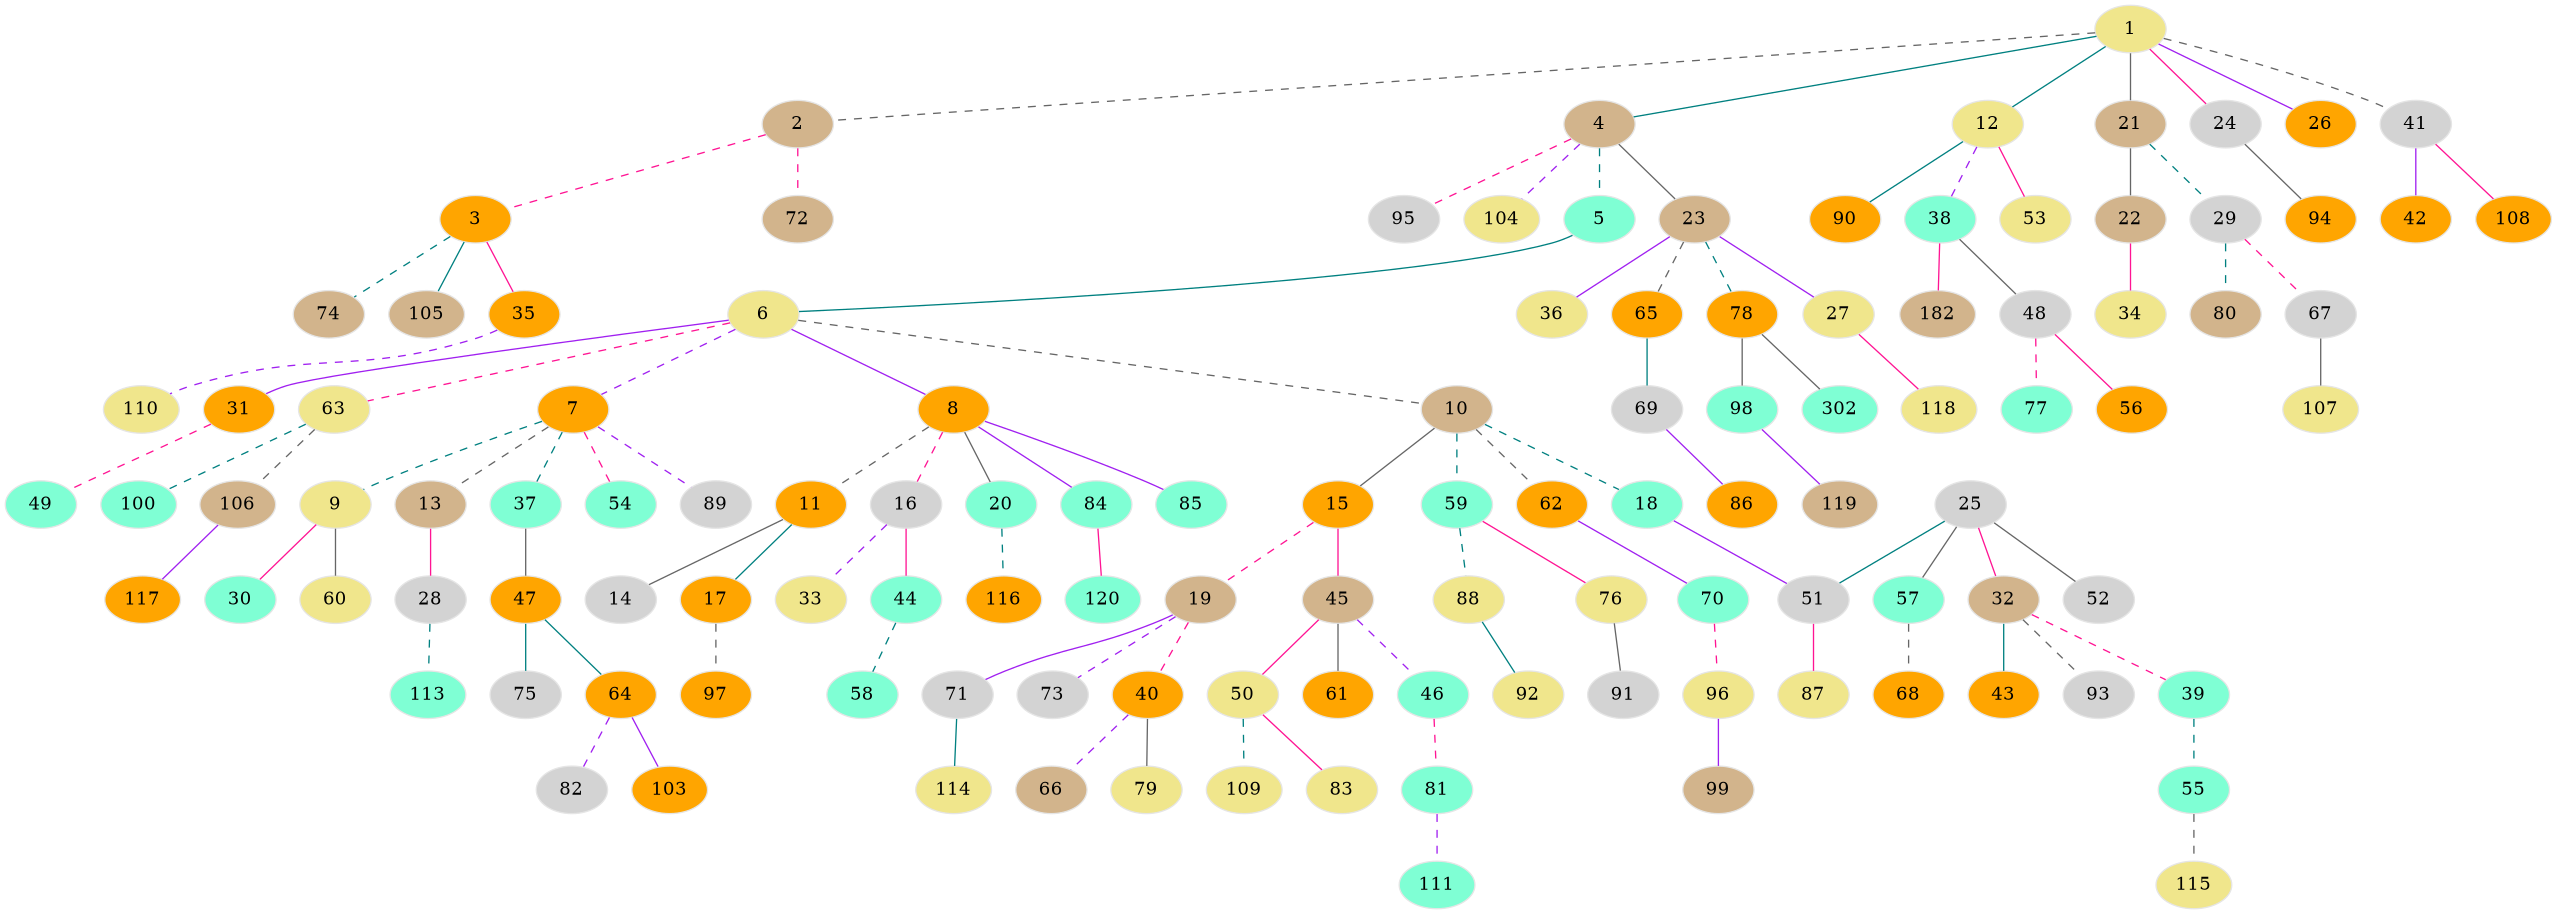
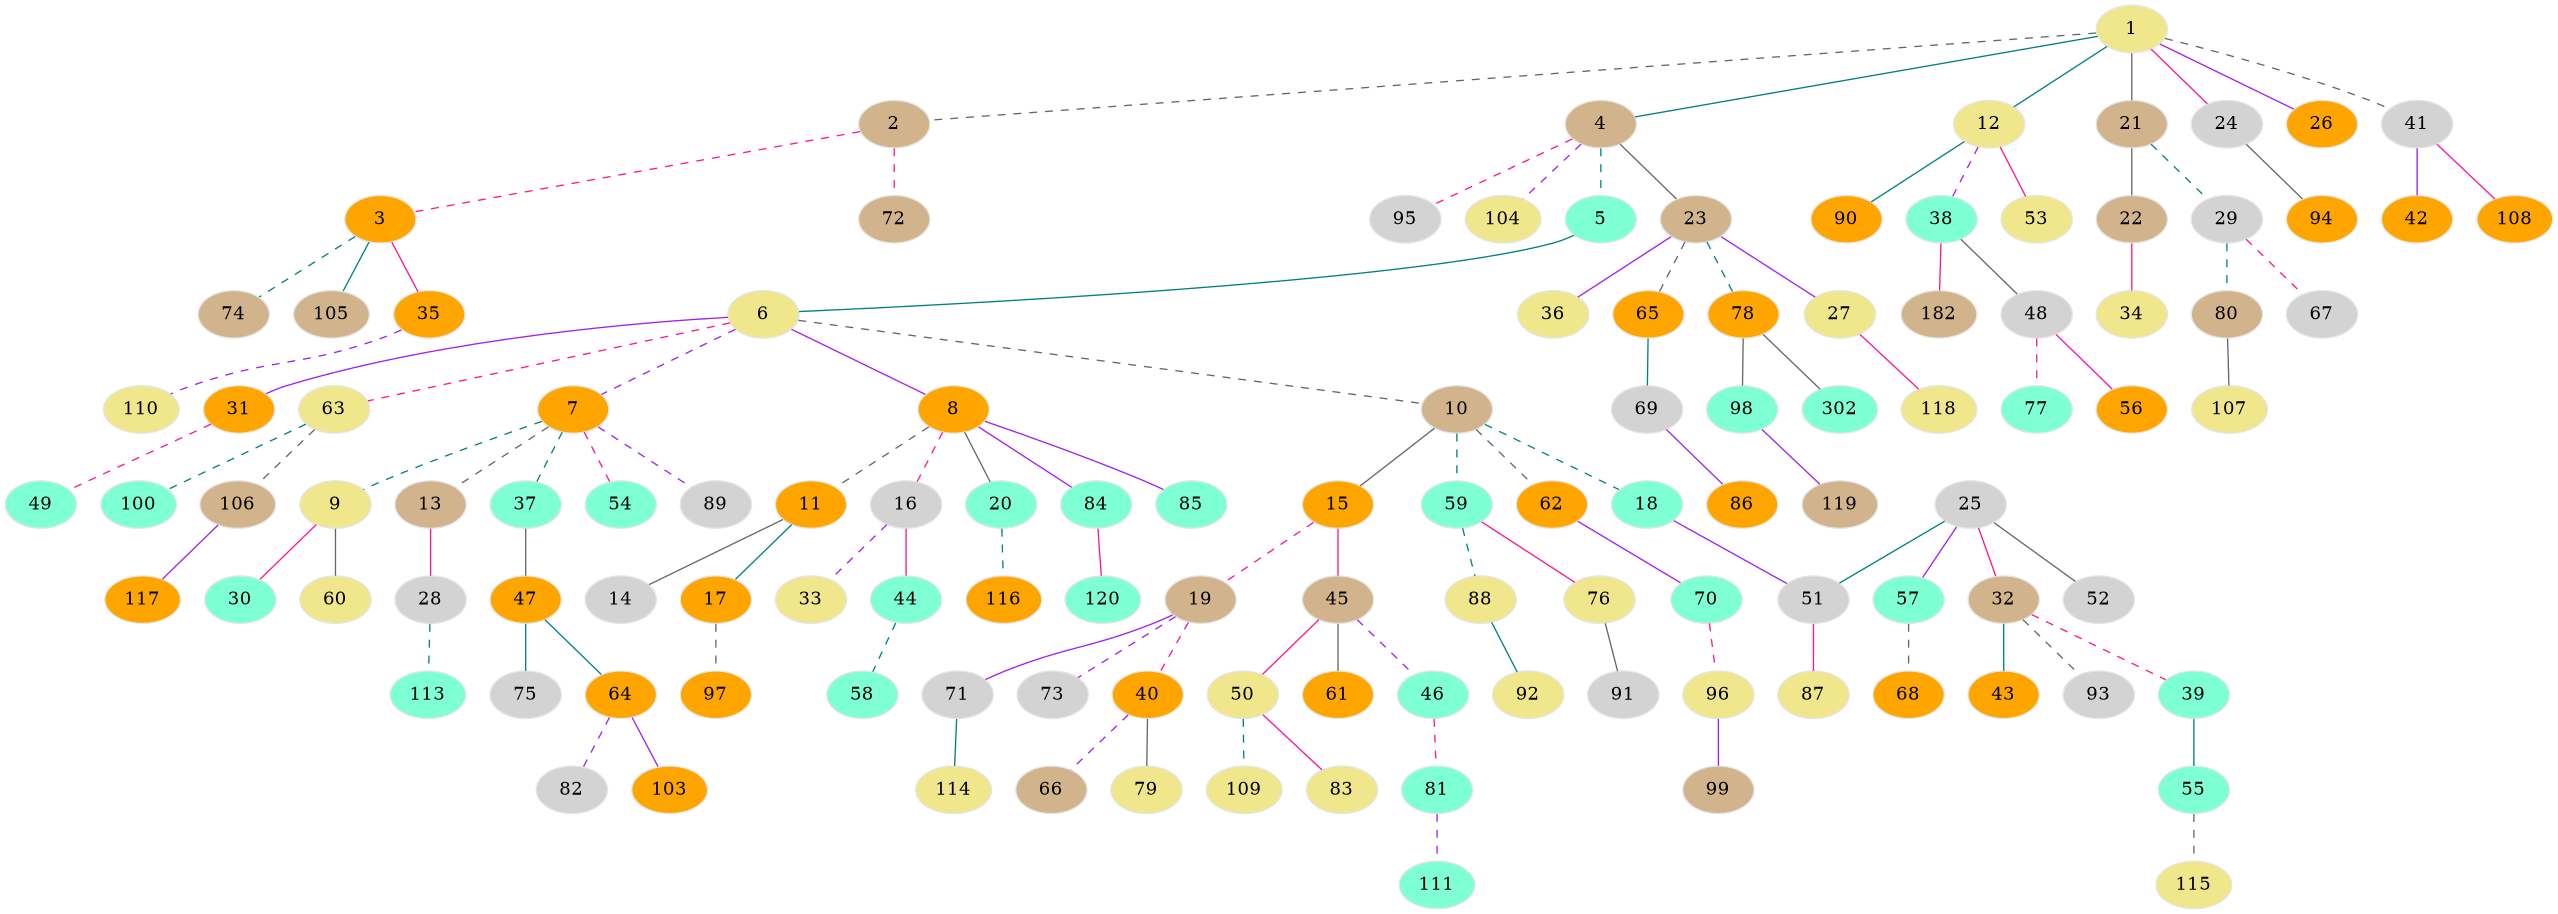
(2321, 362) -> (2228, 362)
(1940, 552) -> (1940, 552)
(2194, 742) -> (2194, 742)
